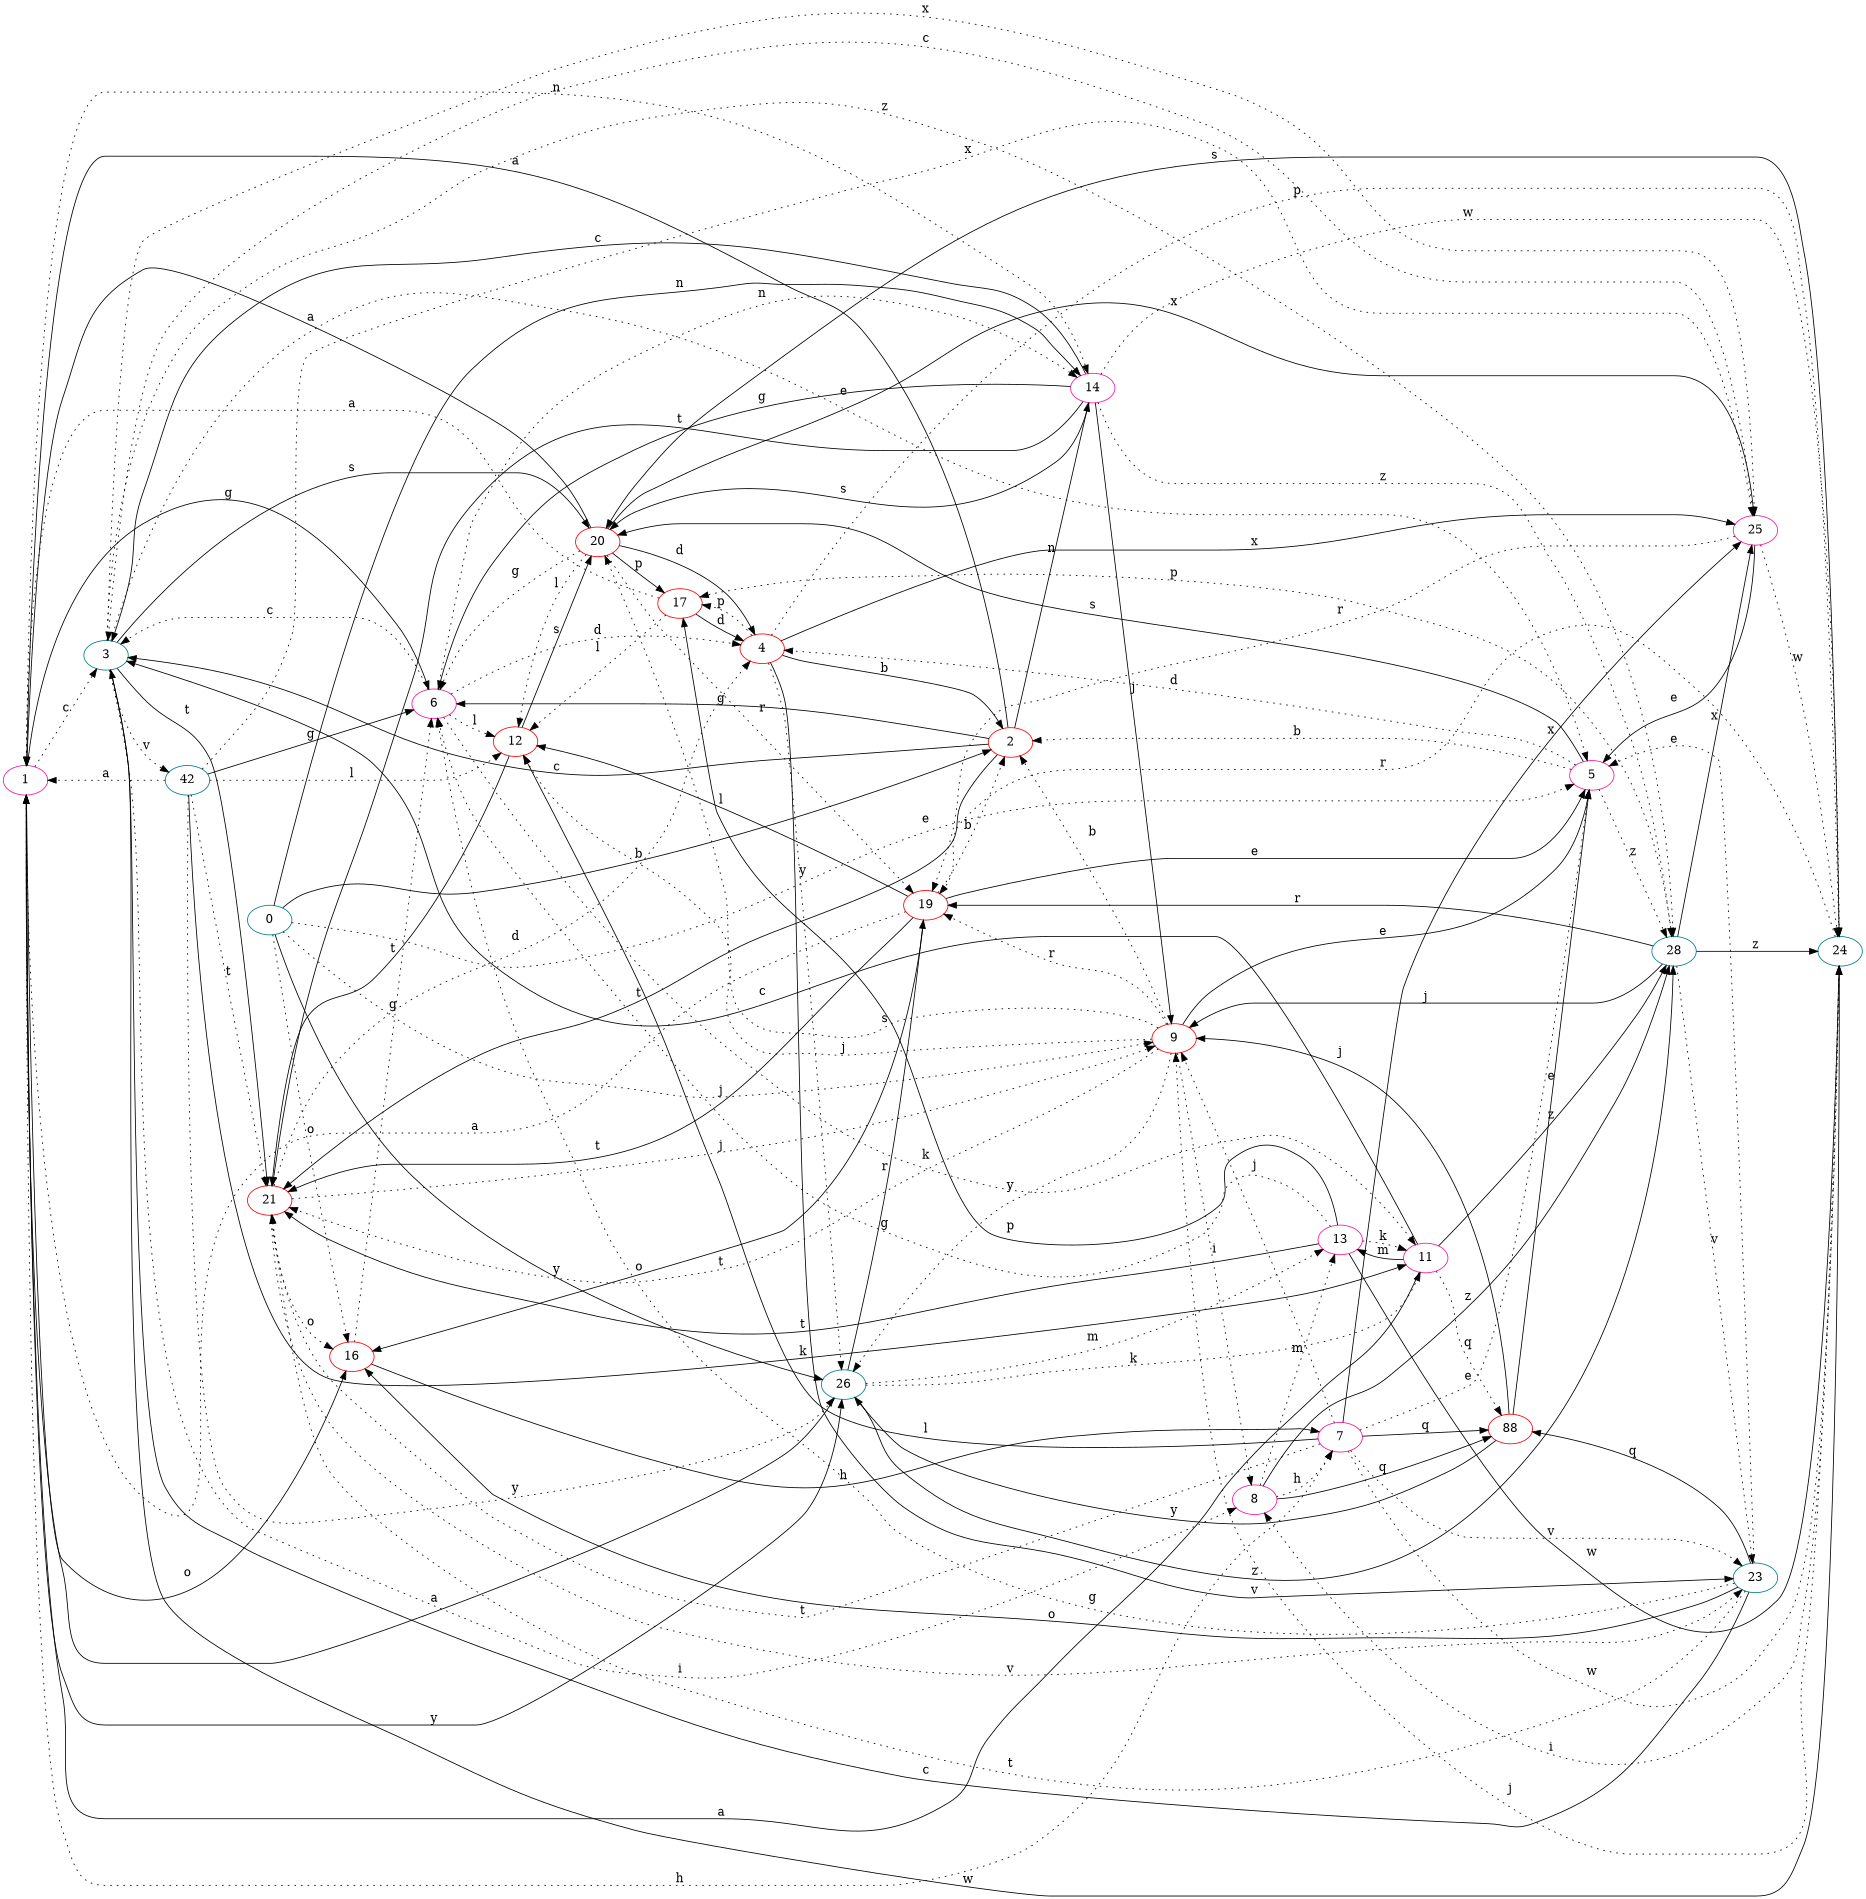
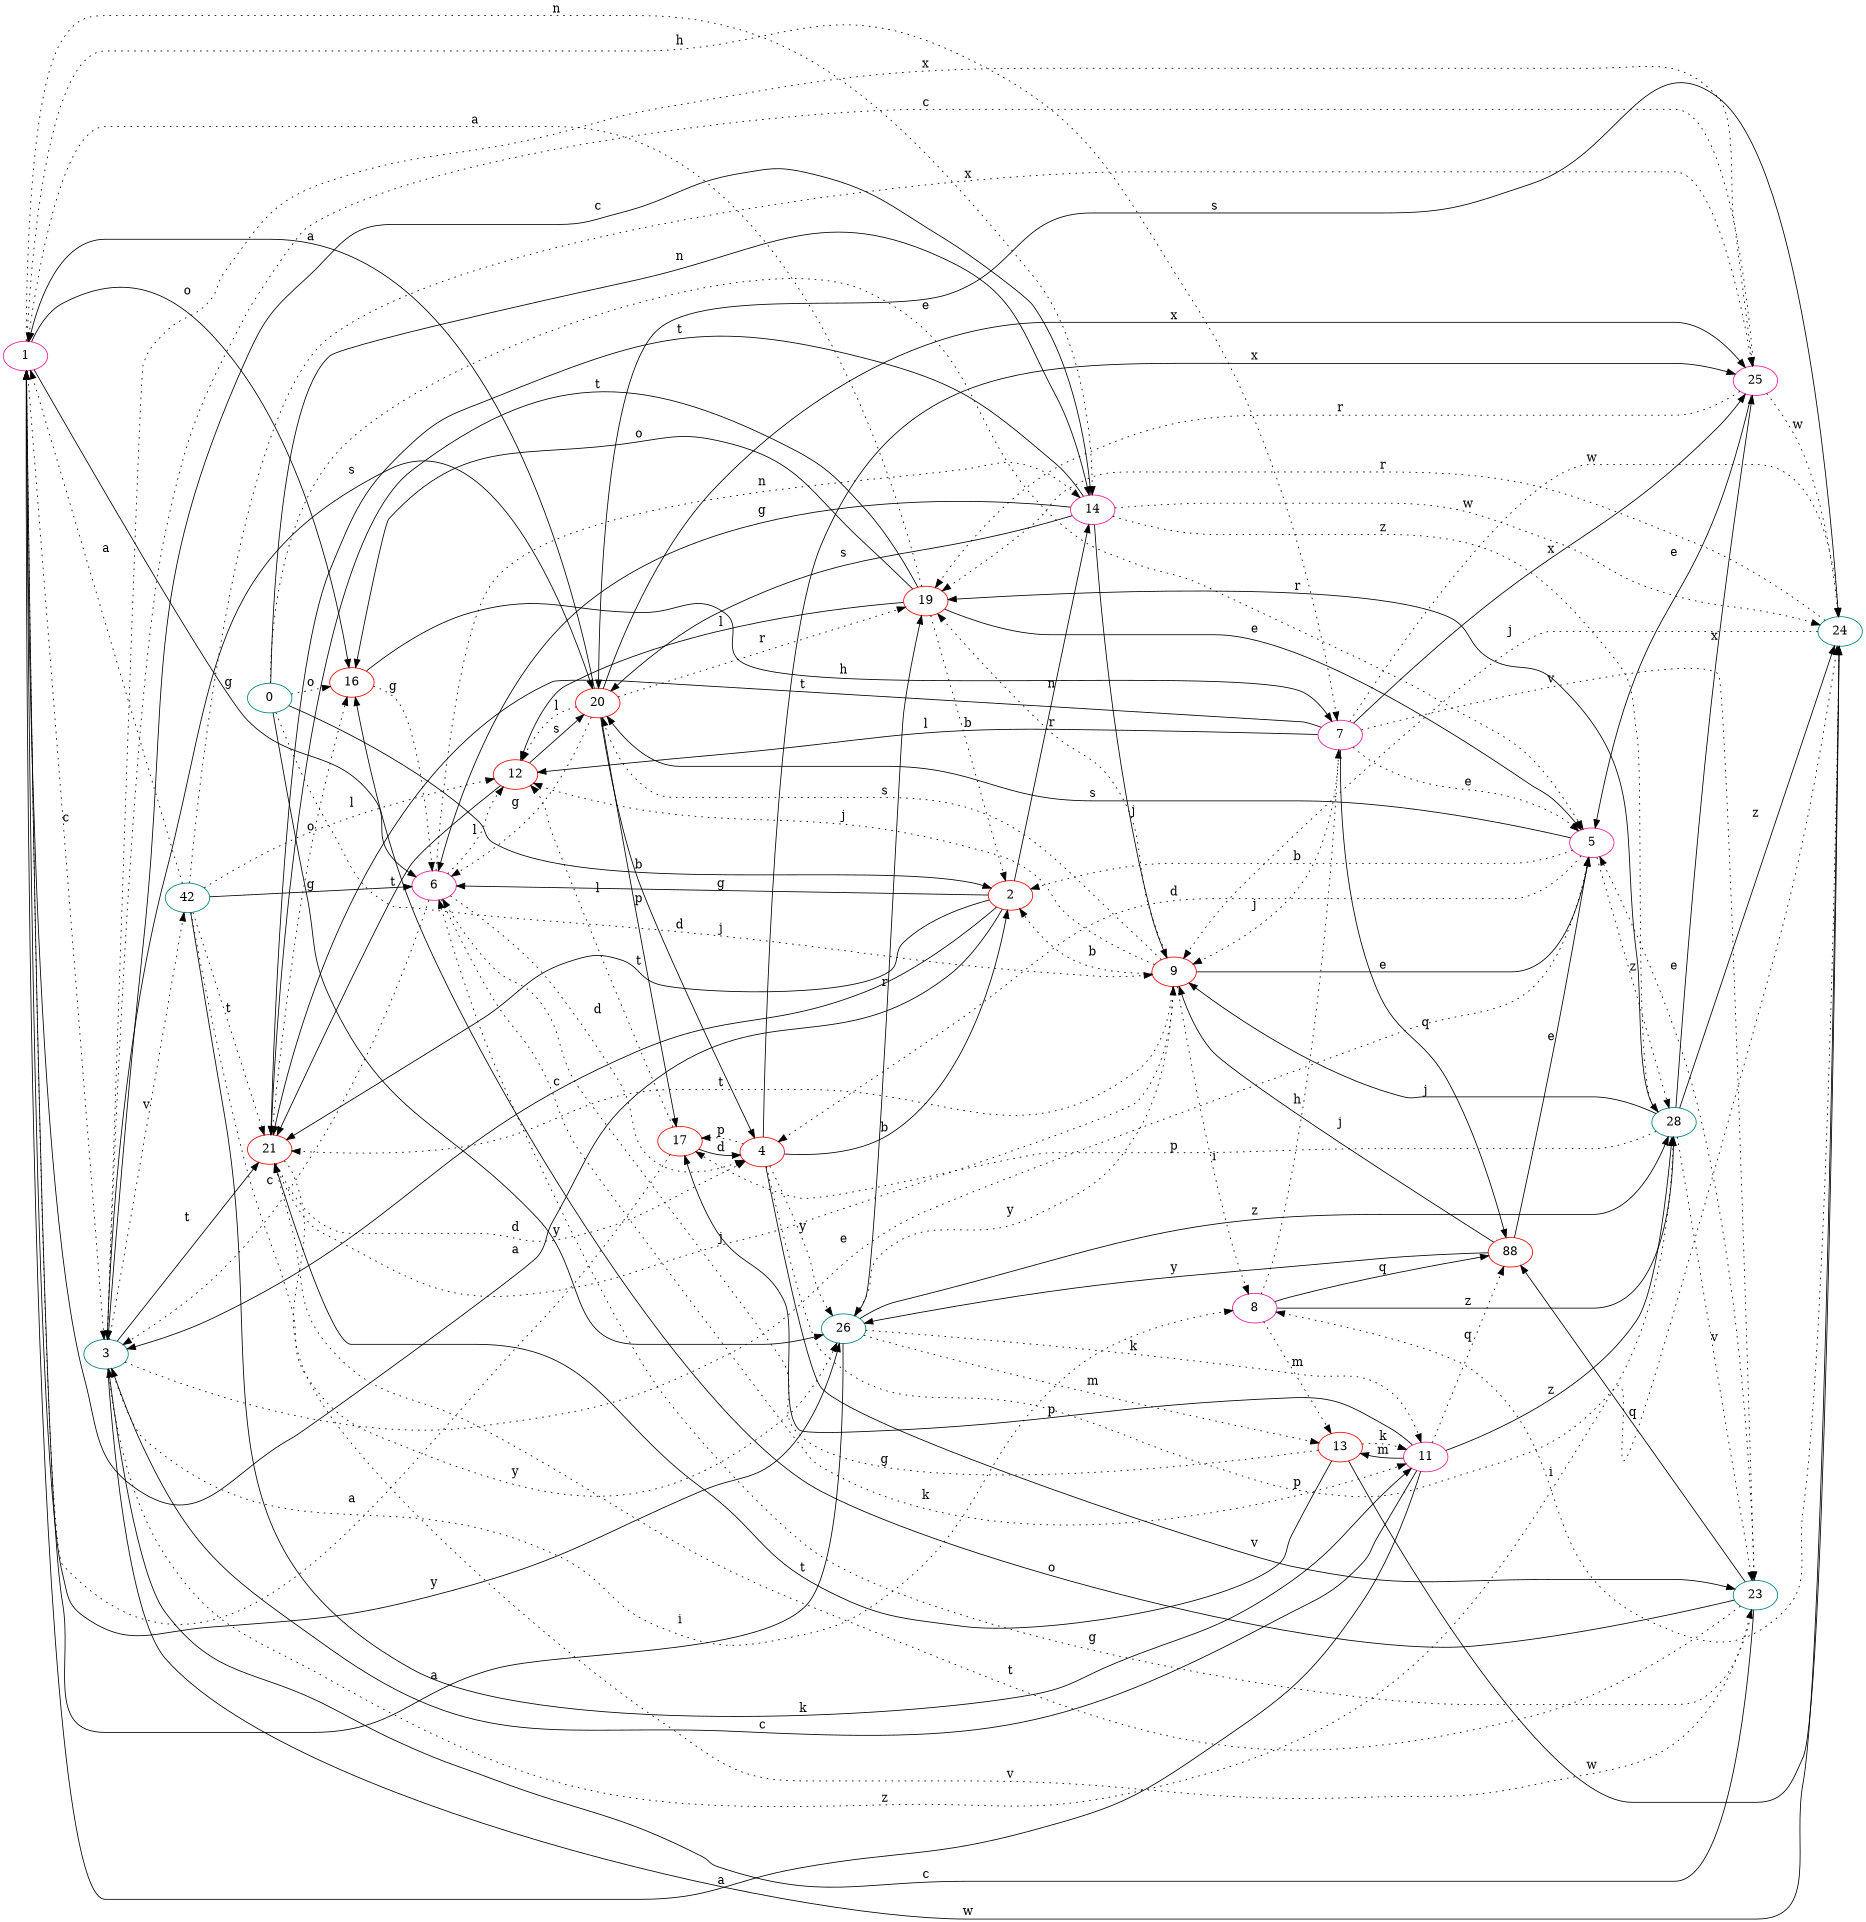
(930, 1123) -> (961, 1426)
(1340, 1240) -> (1340, 1447)
(721, 1607) -> (700, 686)
